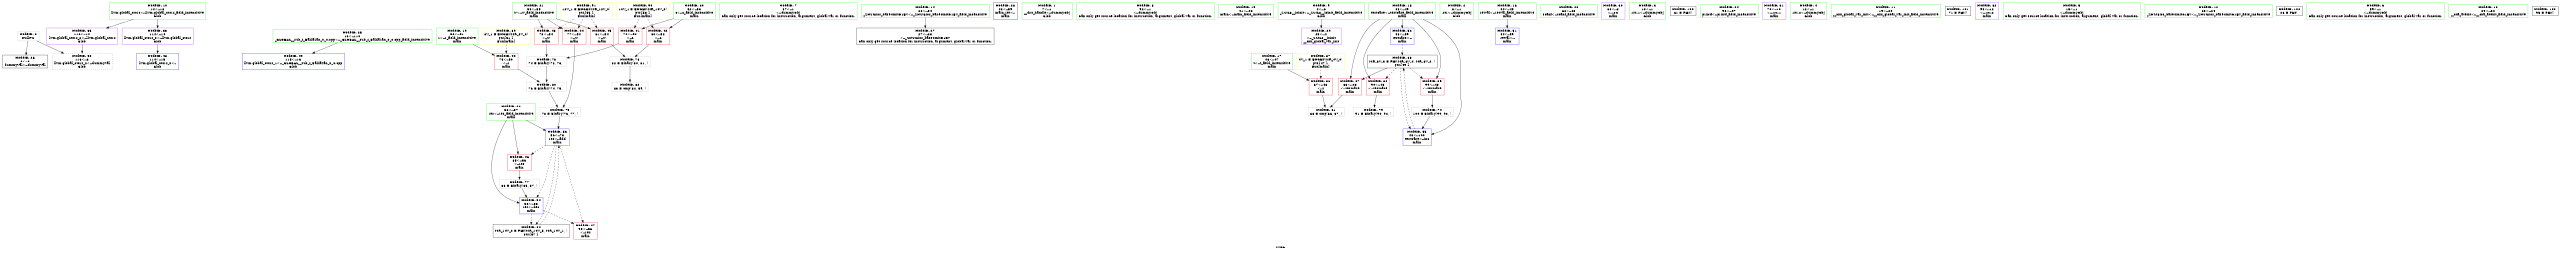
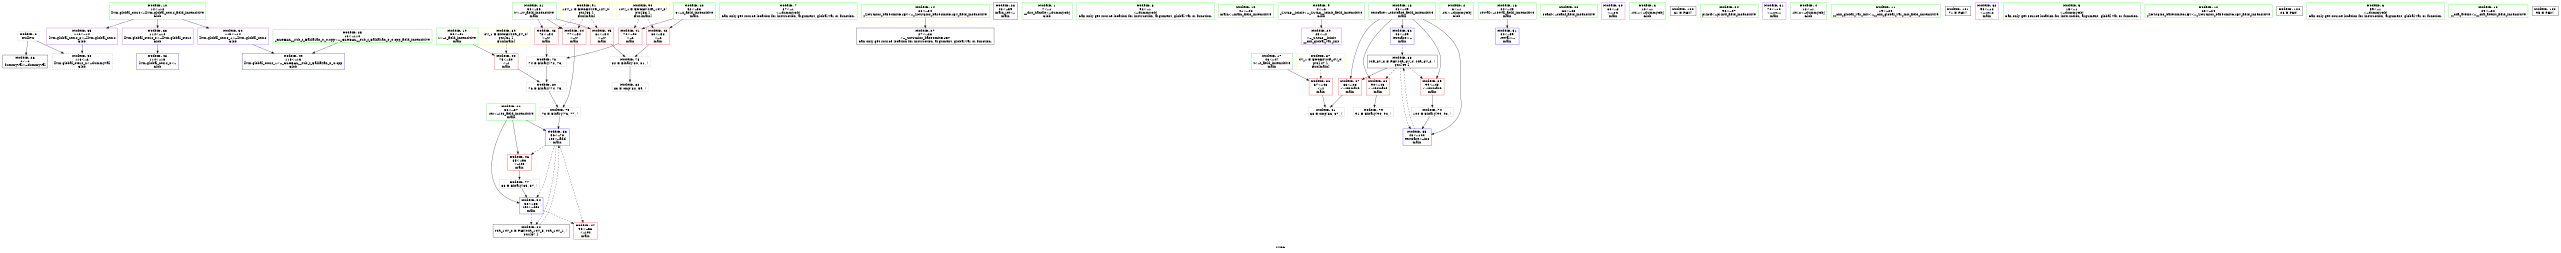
none -> (233, 36)
